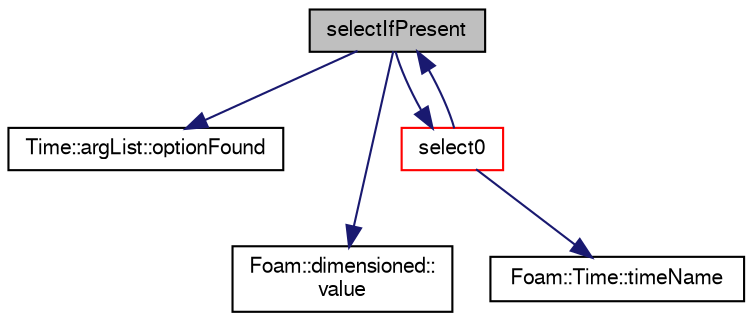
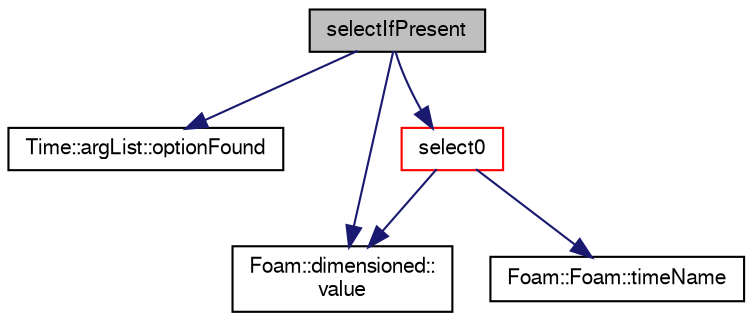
(443, 98) -> (410, 200)
(617, 279) -> (617, 279)
